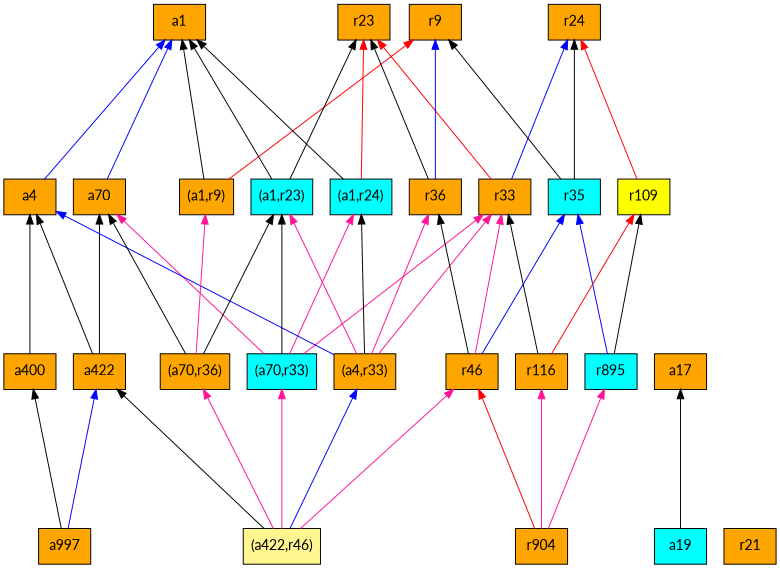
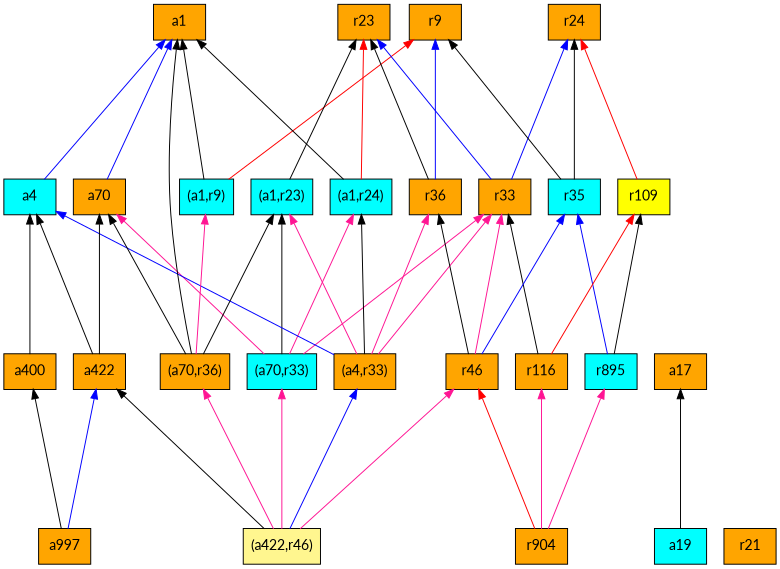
(233, 114) -> (170, 202)
(443, 120) -> (443, 120)
(30, 197) -> (30, 197)
(207, 197) -> (207, 197)
